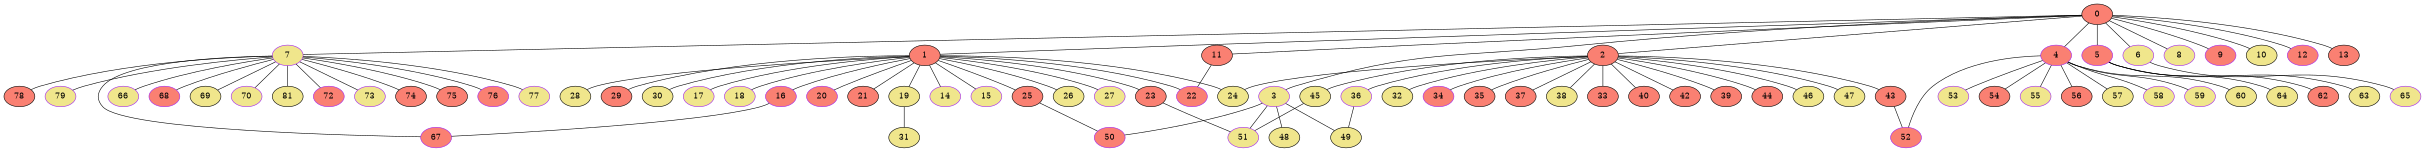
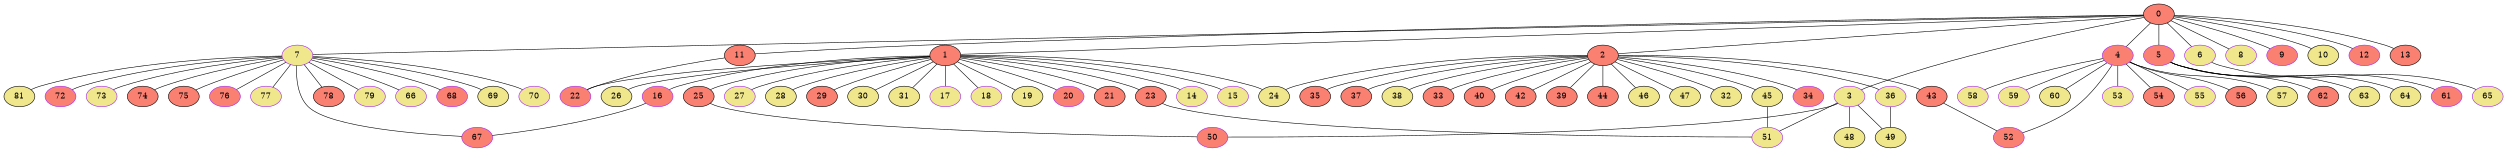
none -> (2447, 96)
(904, 117) -> (925, 76)
